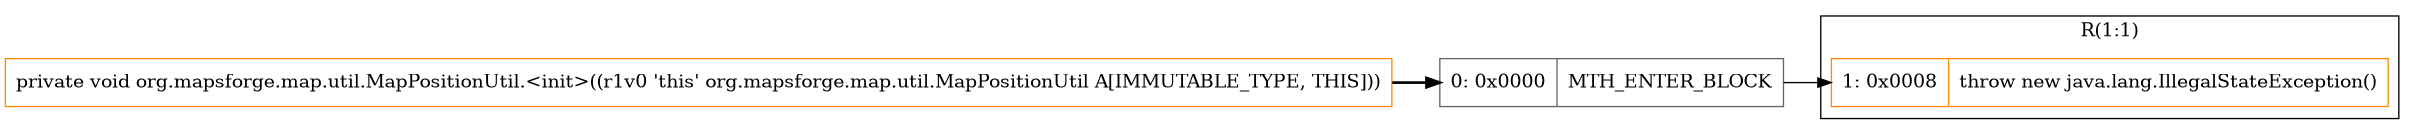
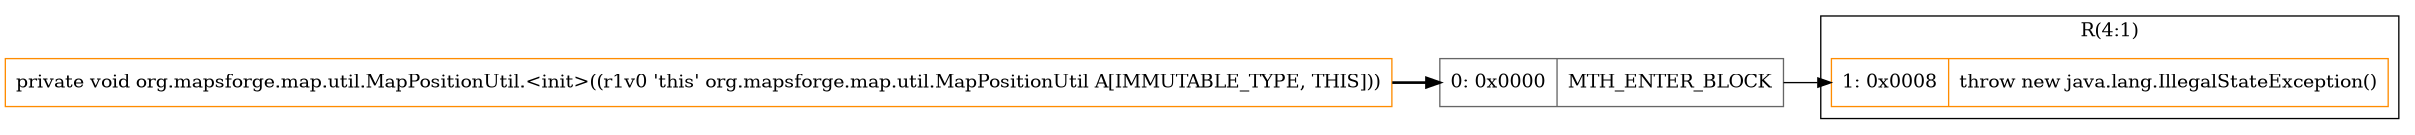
(2110, 31) -> (2110, 31)
